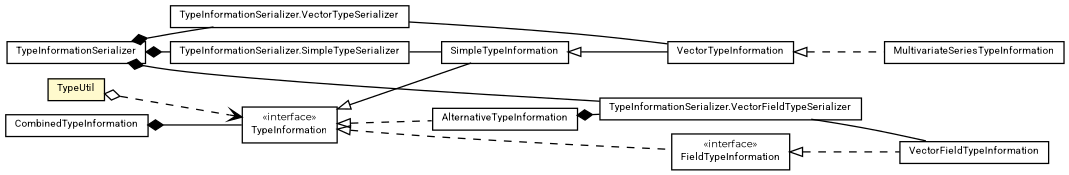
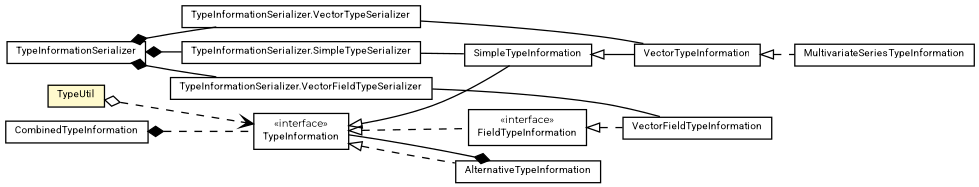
(596, 114) -> (412, 145)
(203, 125) -> (209, 131)
